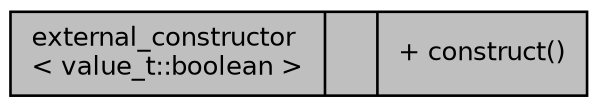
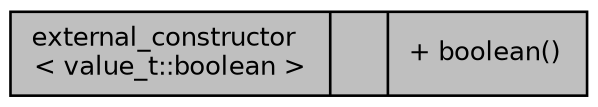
(482, 52) -> (485, 52)
